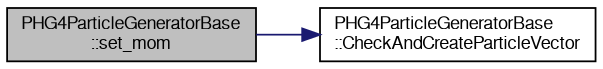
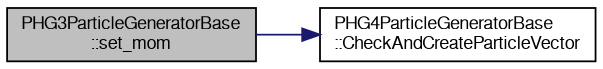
(132, 35) -> (132, 35)
